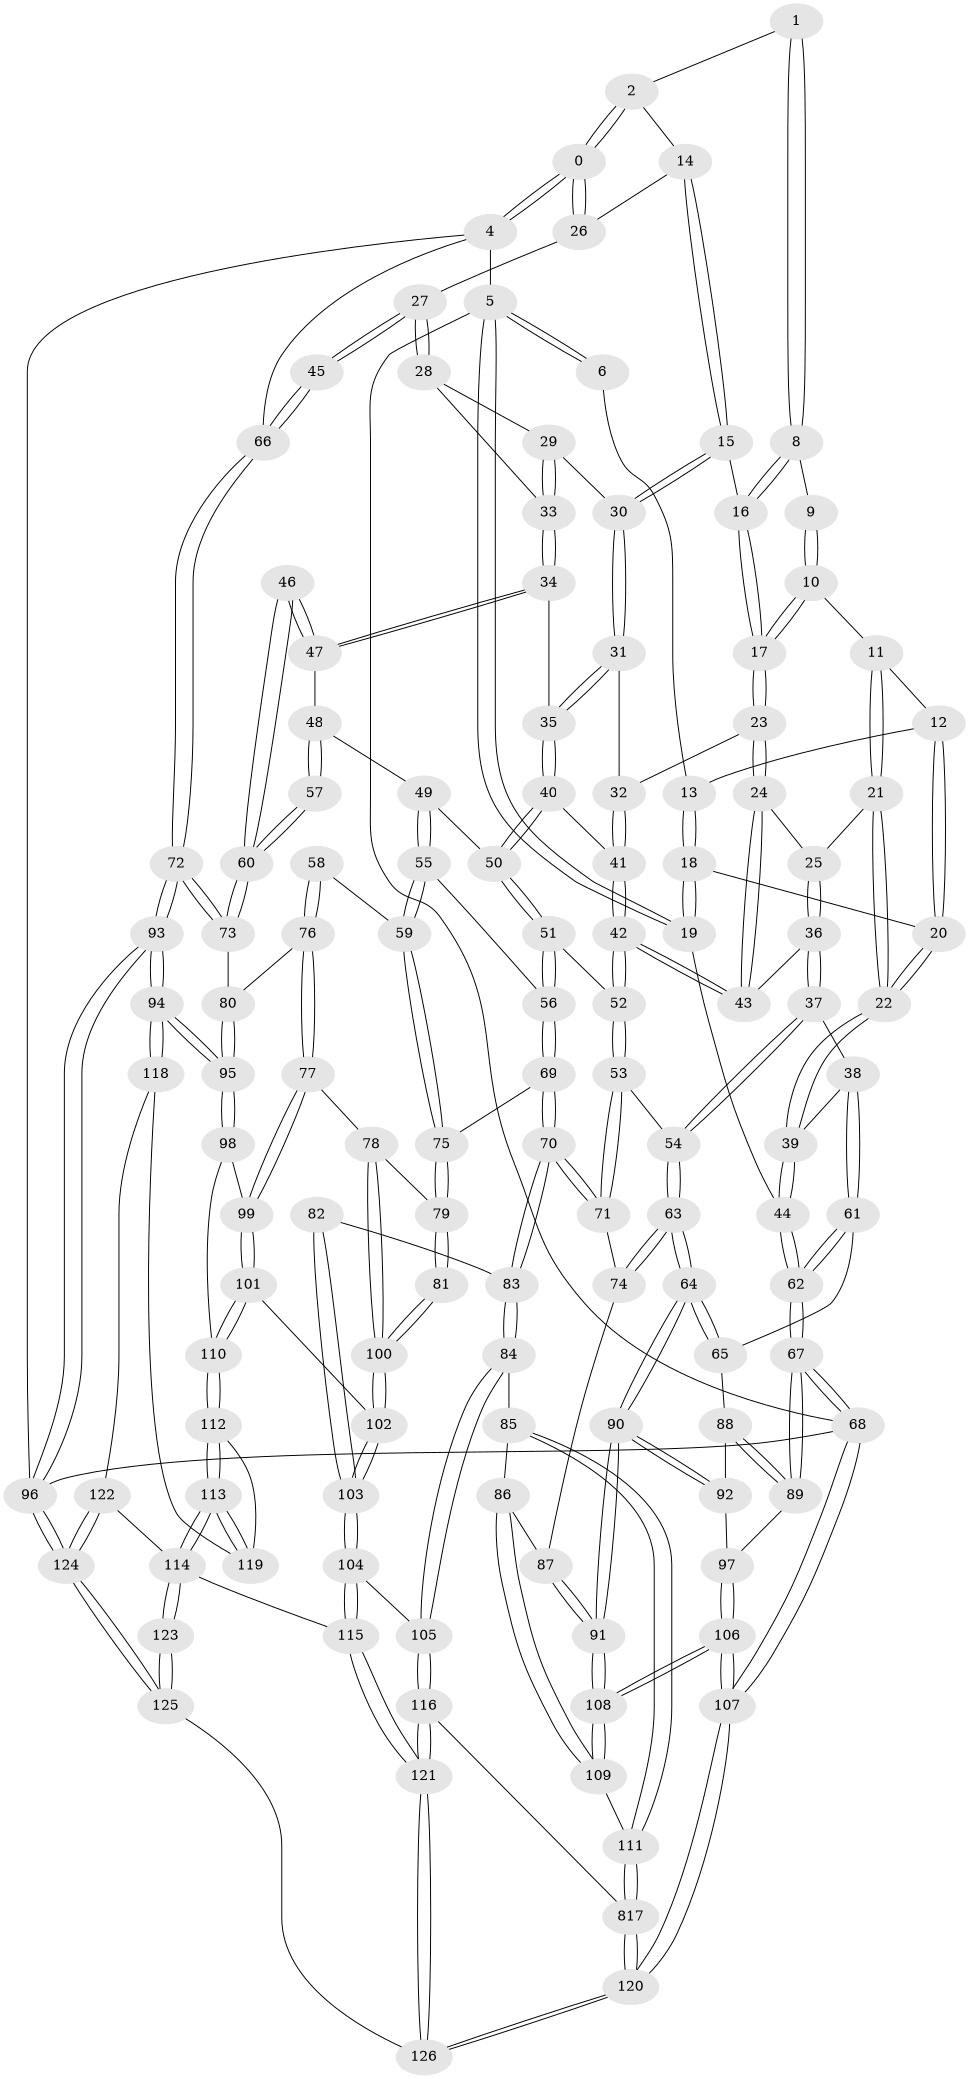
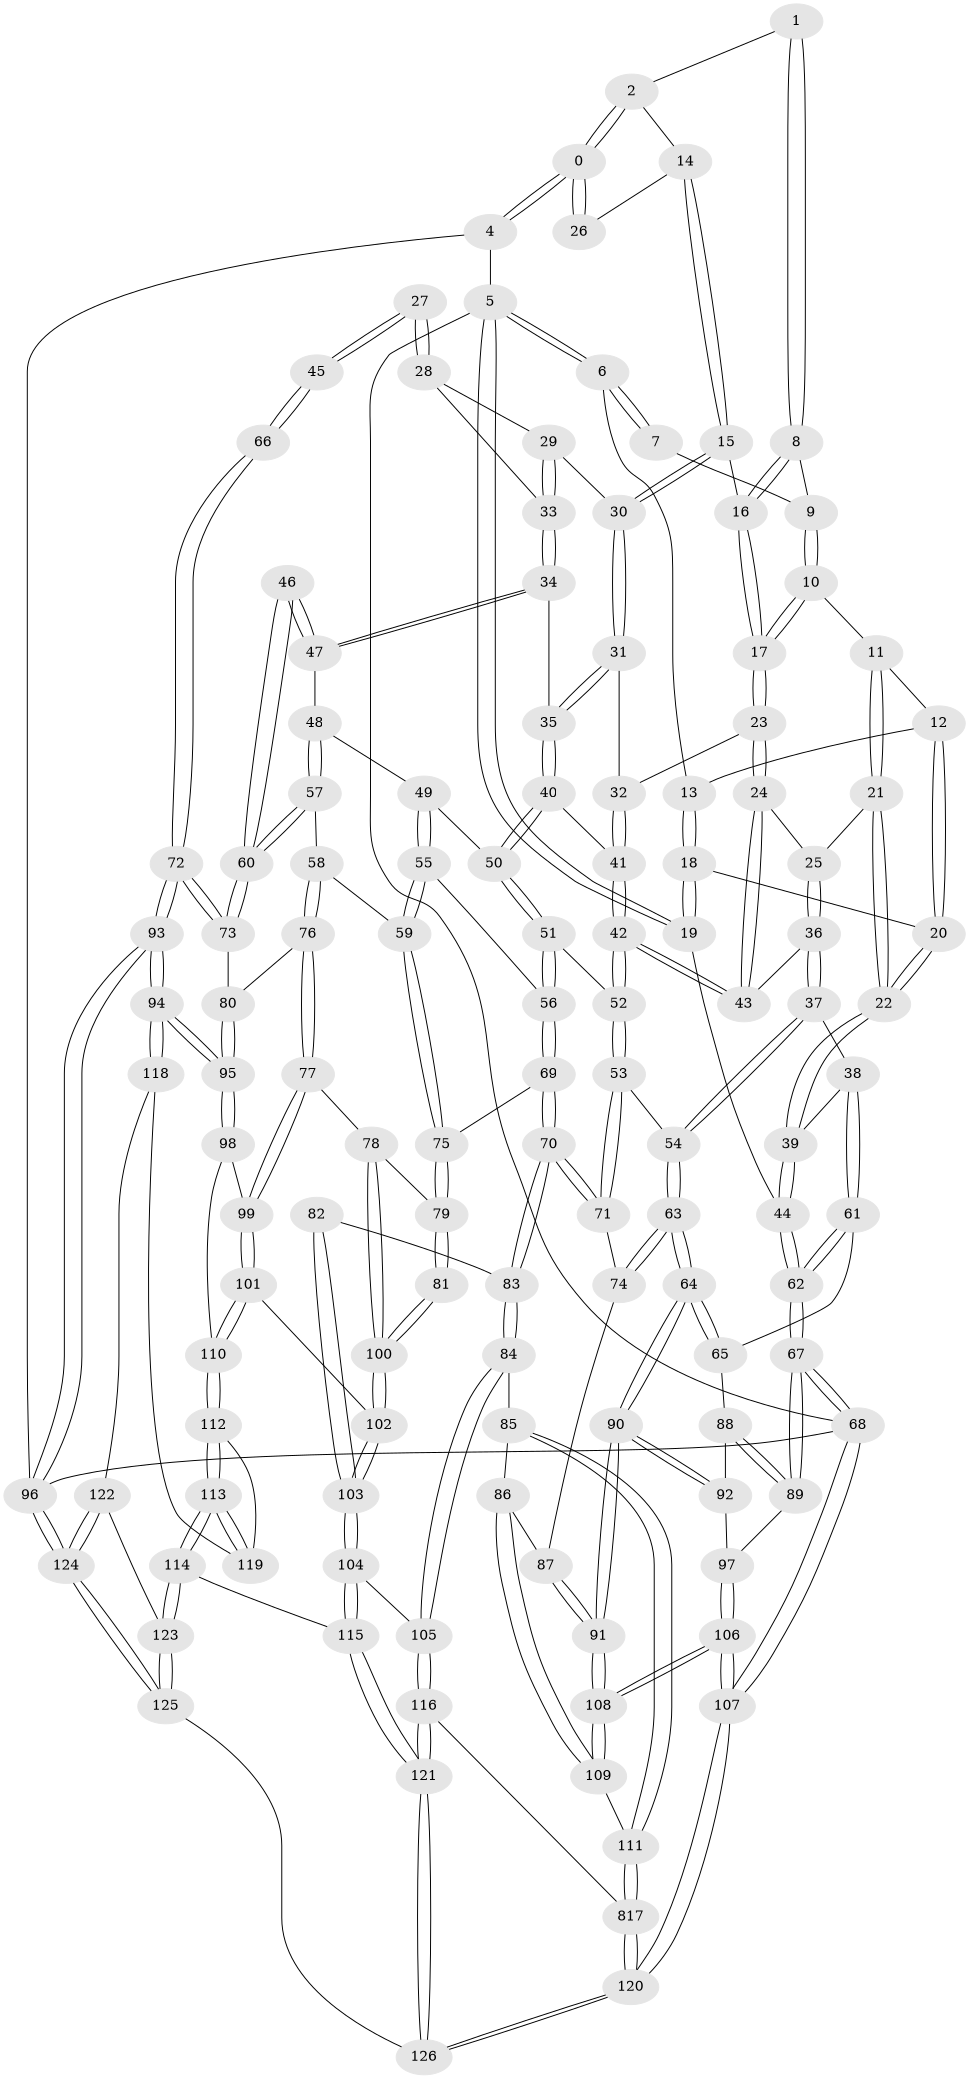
(499, 266) -> none
(334, 303) -> none
none -> (656, 443)
none -> (316, 829)
(140, 1531) -> (133, 1566)
